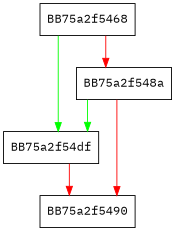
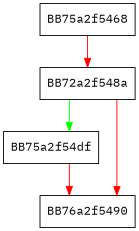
(58, 79) -> none
(124, 84) -> (88, 84)
(88, 212) -> (88, 212)
